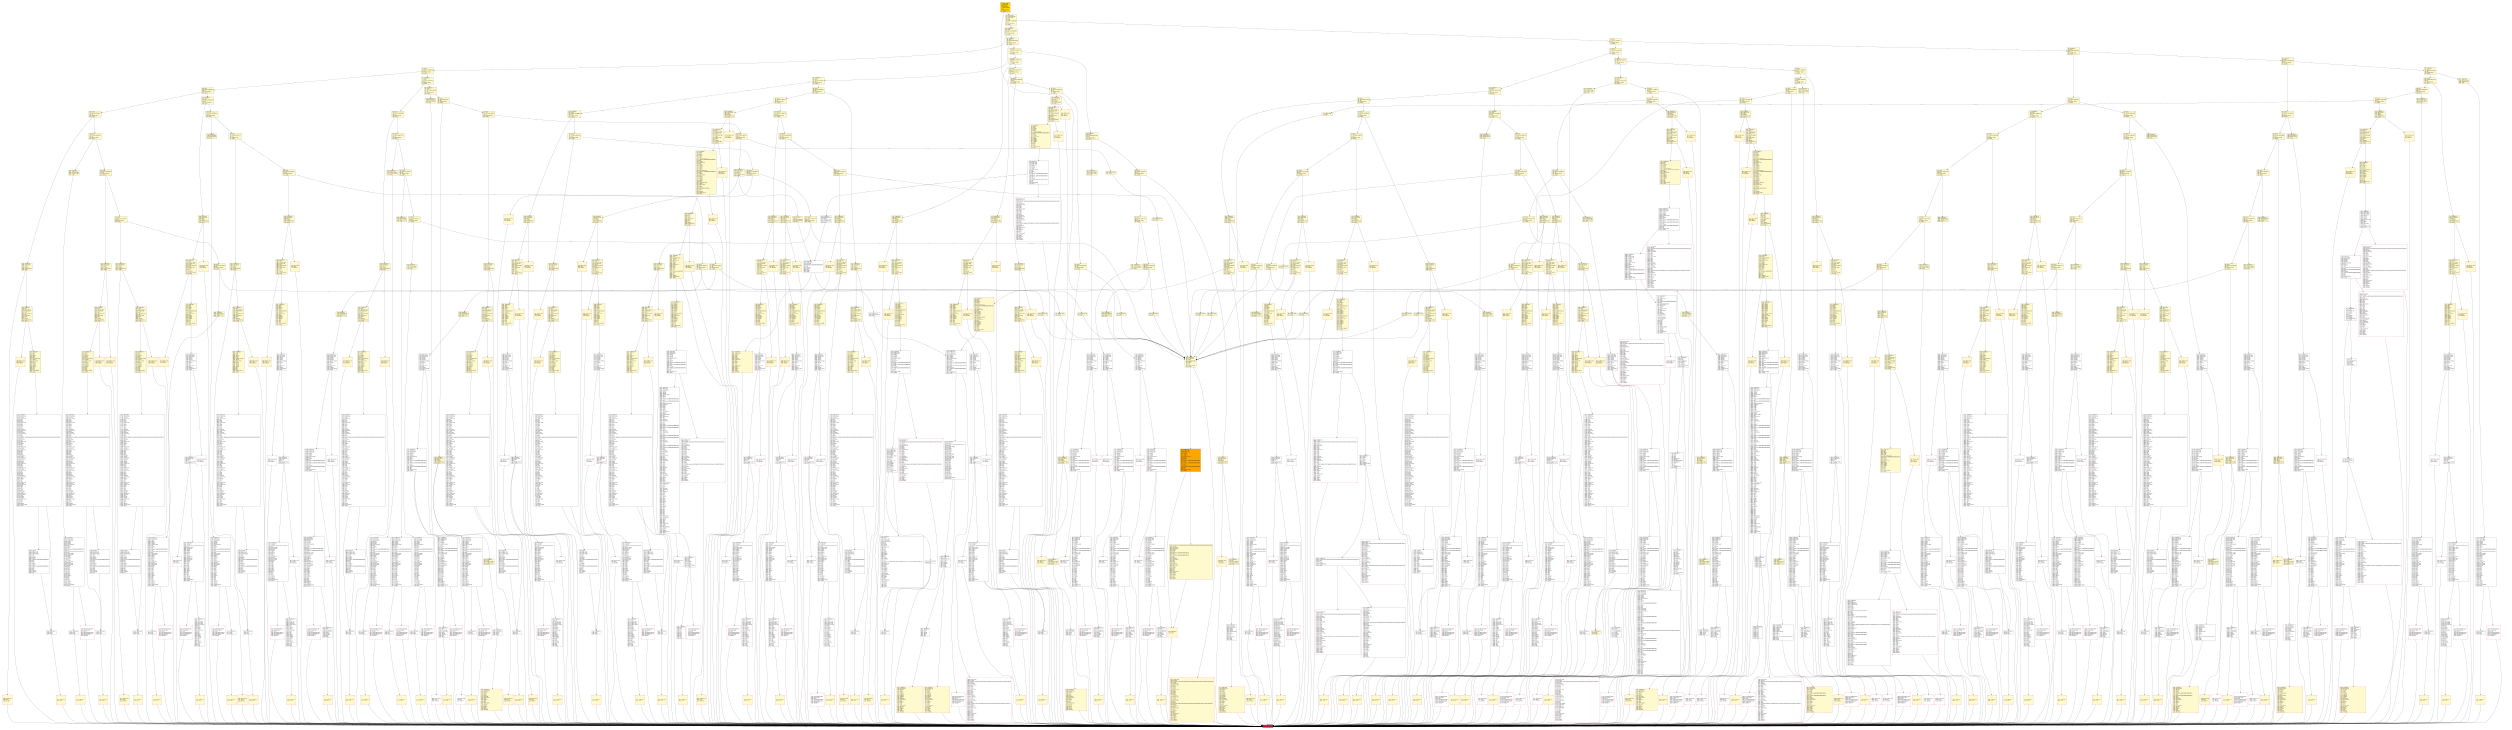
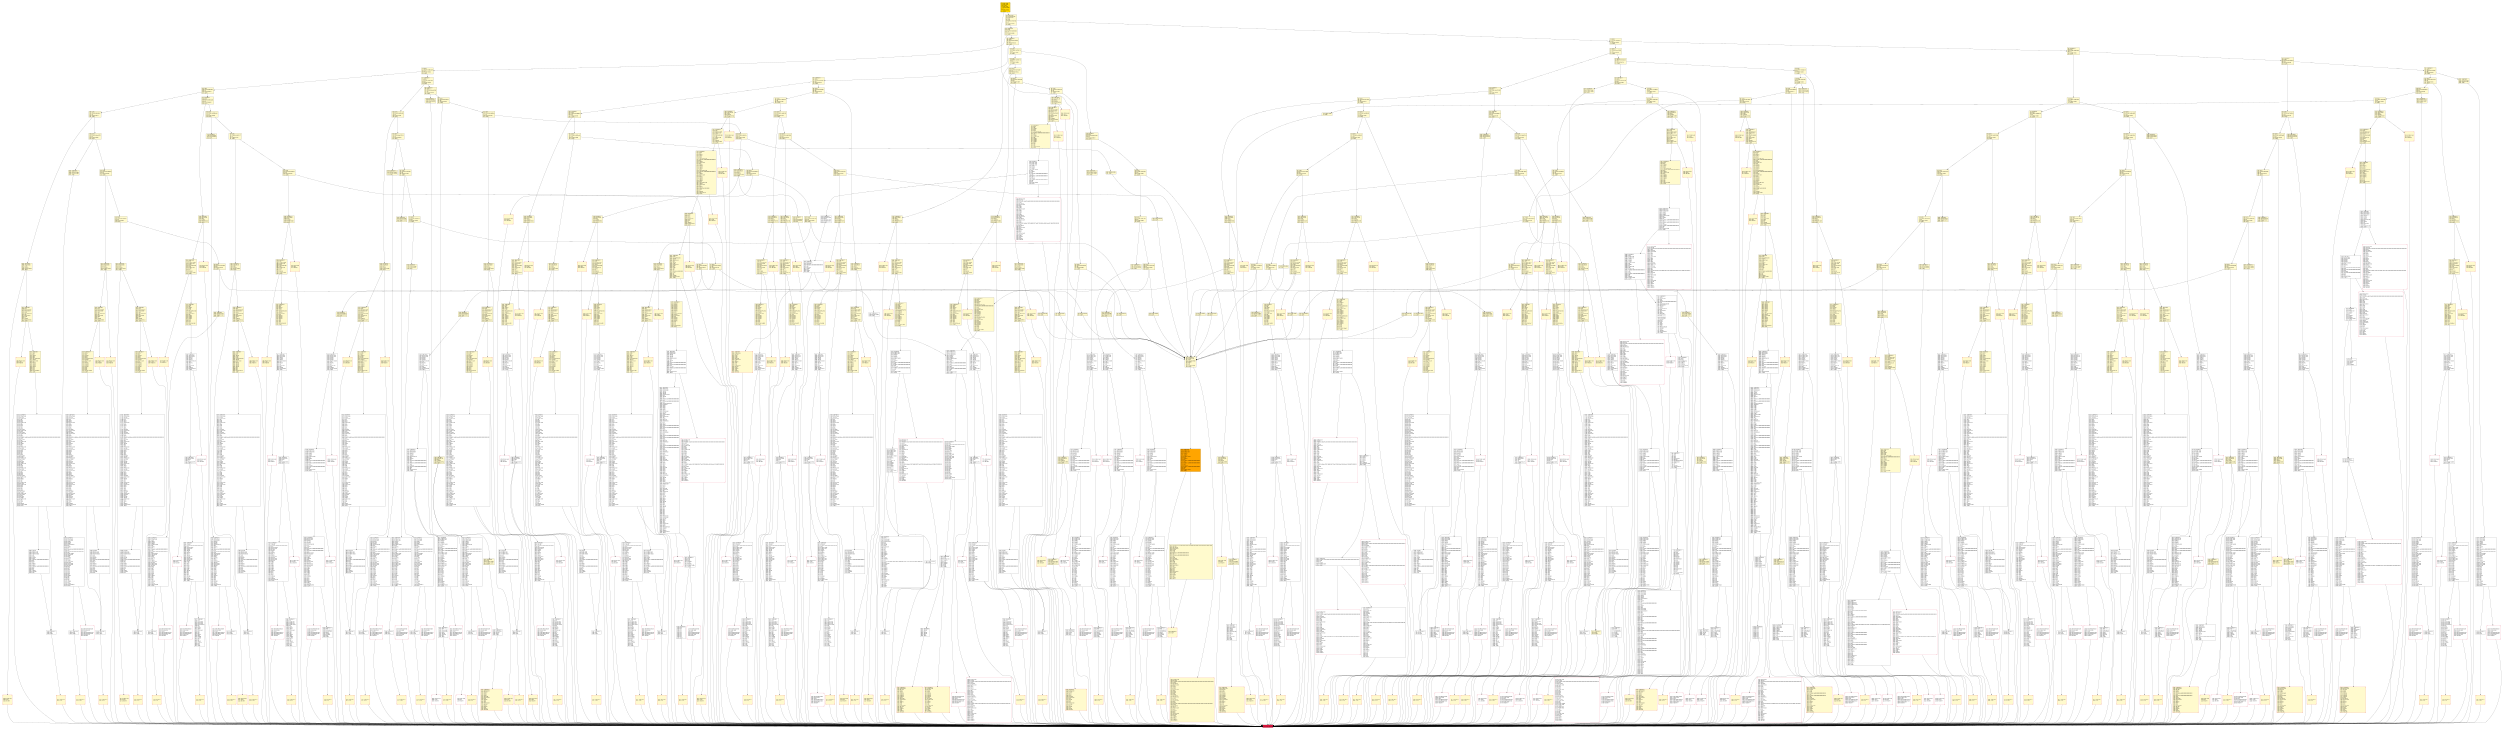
(2219, 460) -> (2219, 460)
